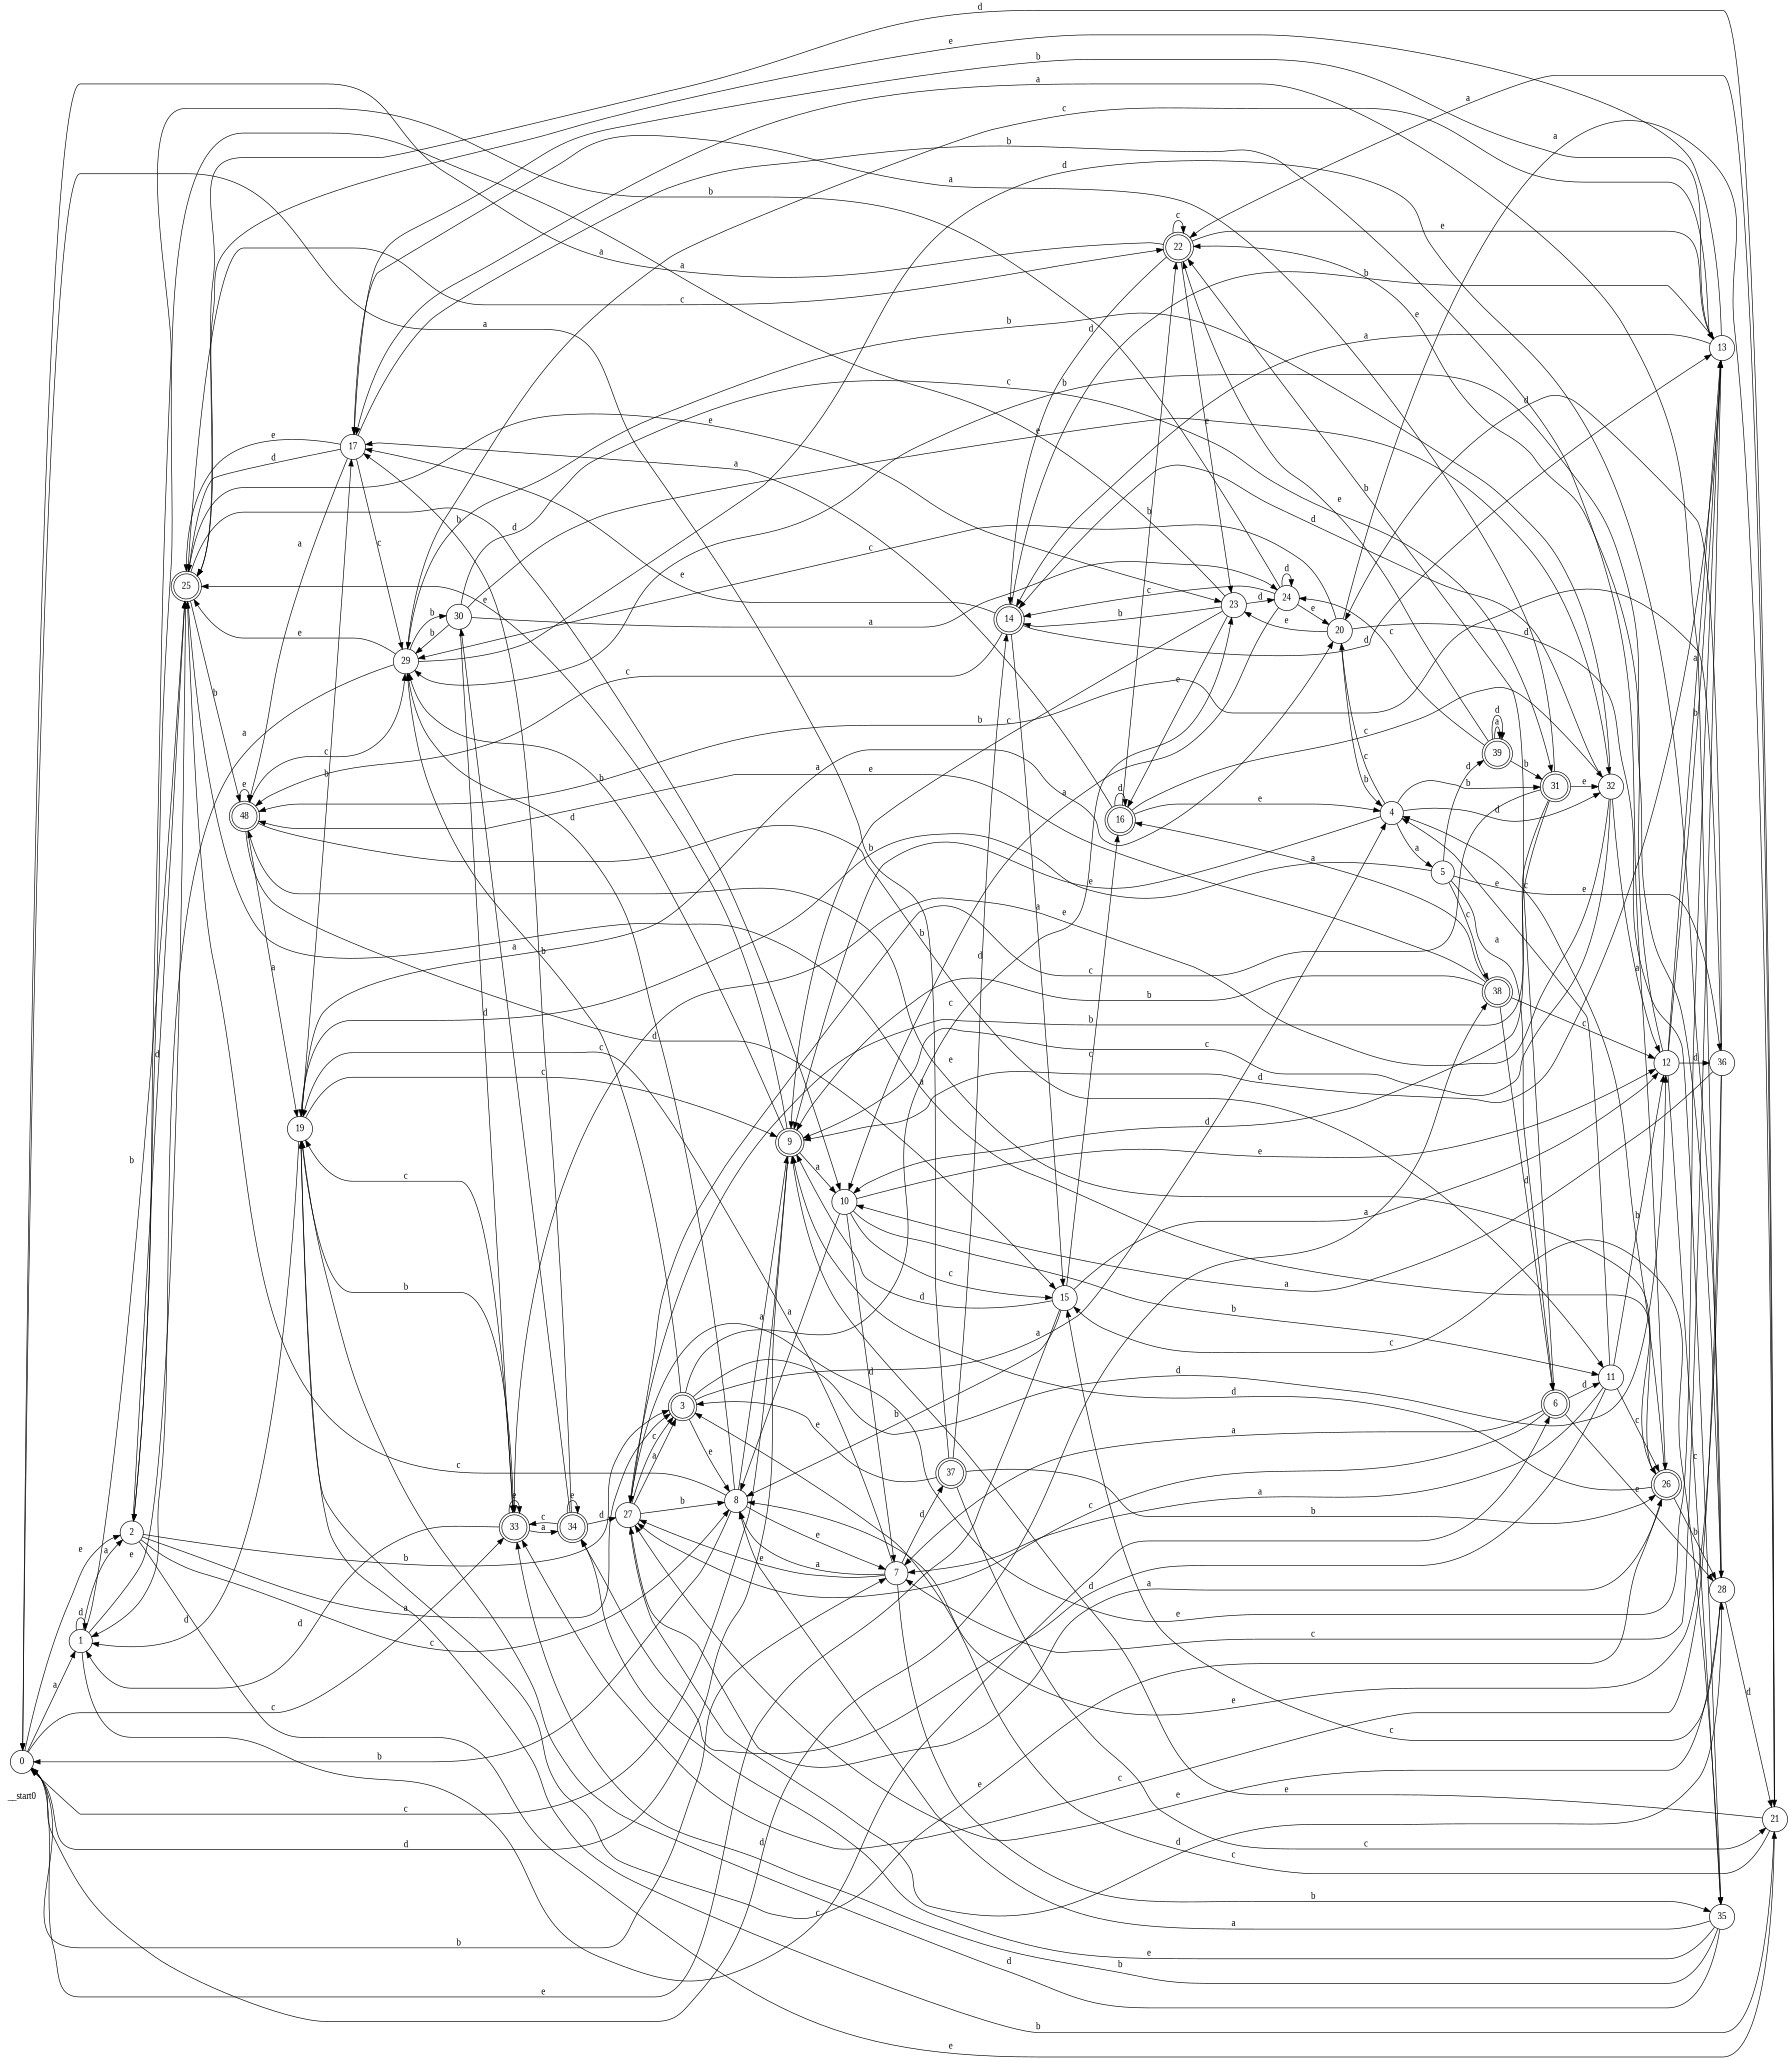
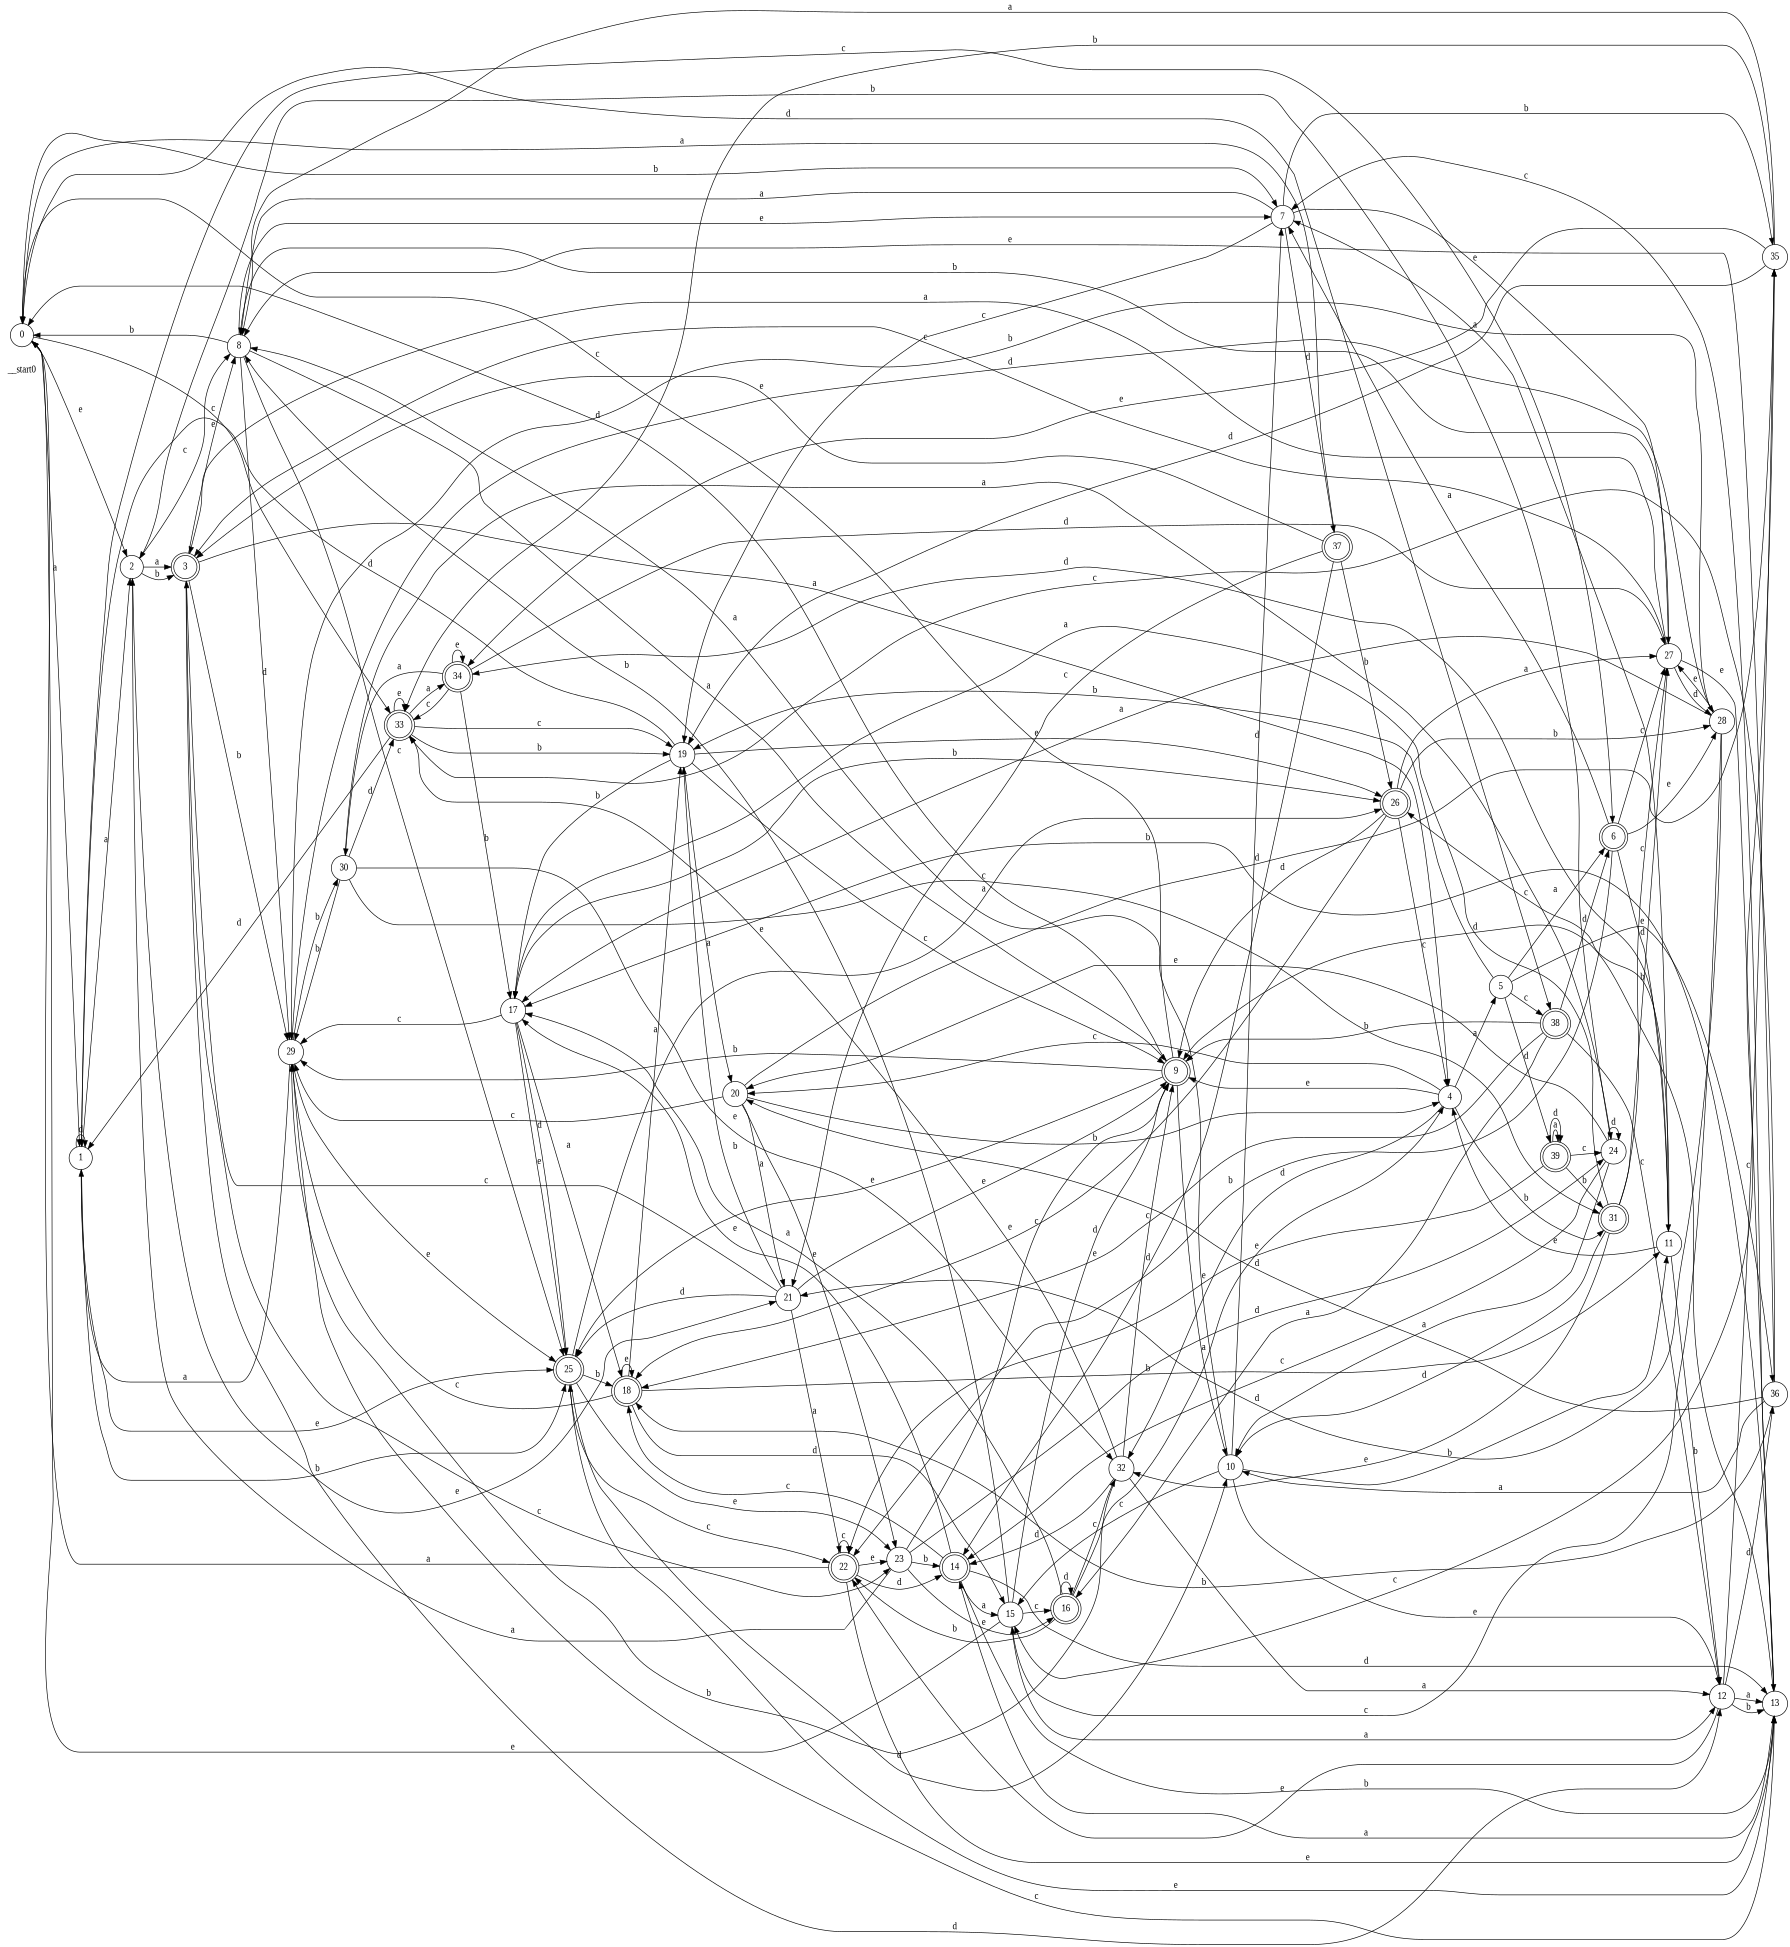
(244, 816) -> (627, 1391)
(159, 1064) -> none
